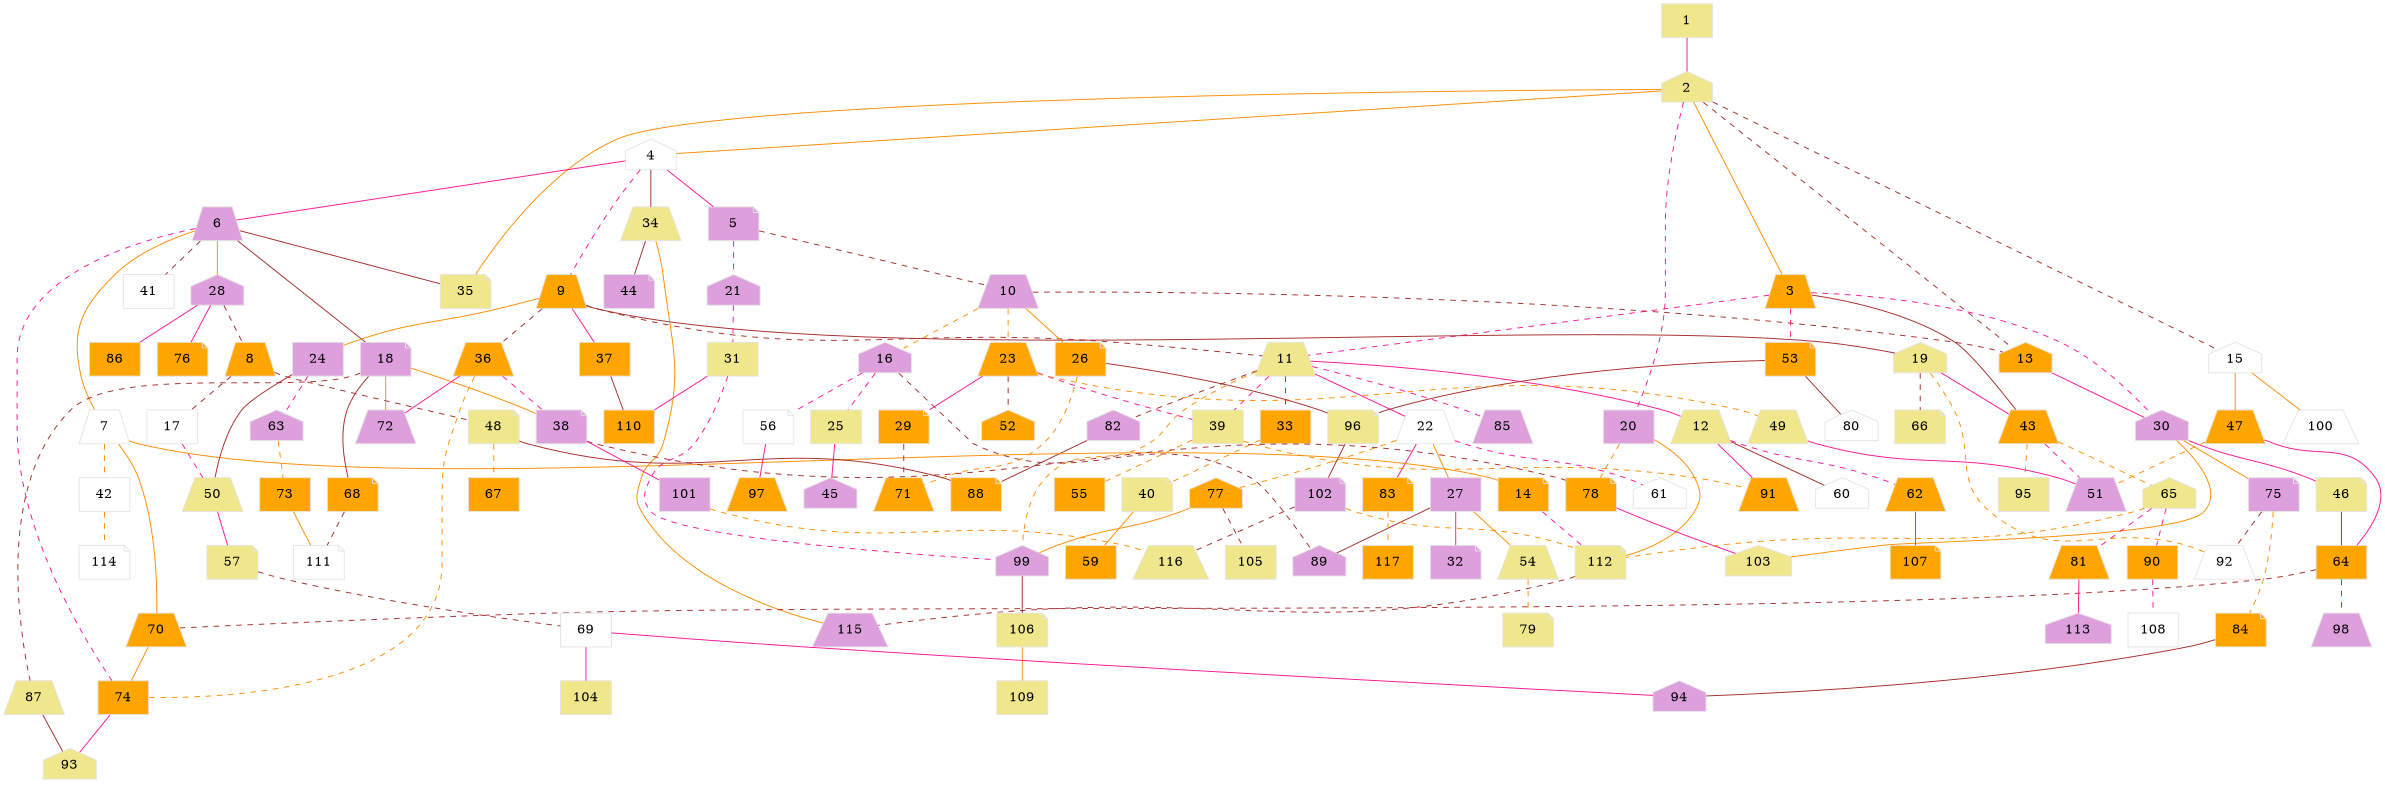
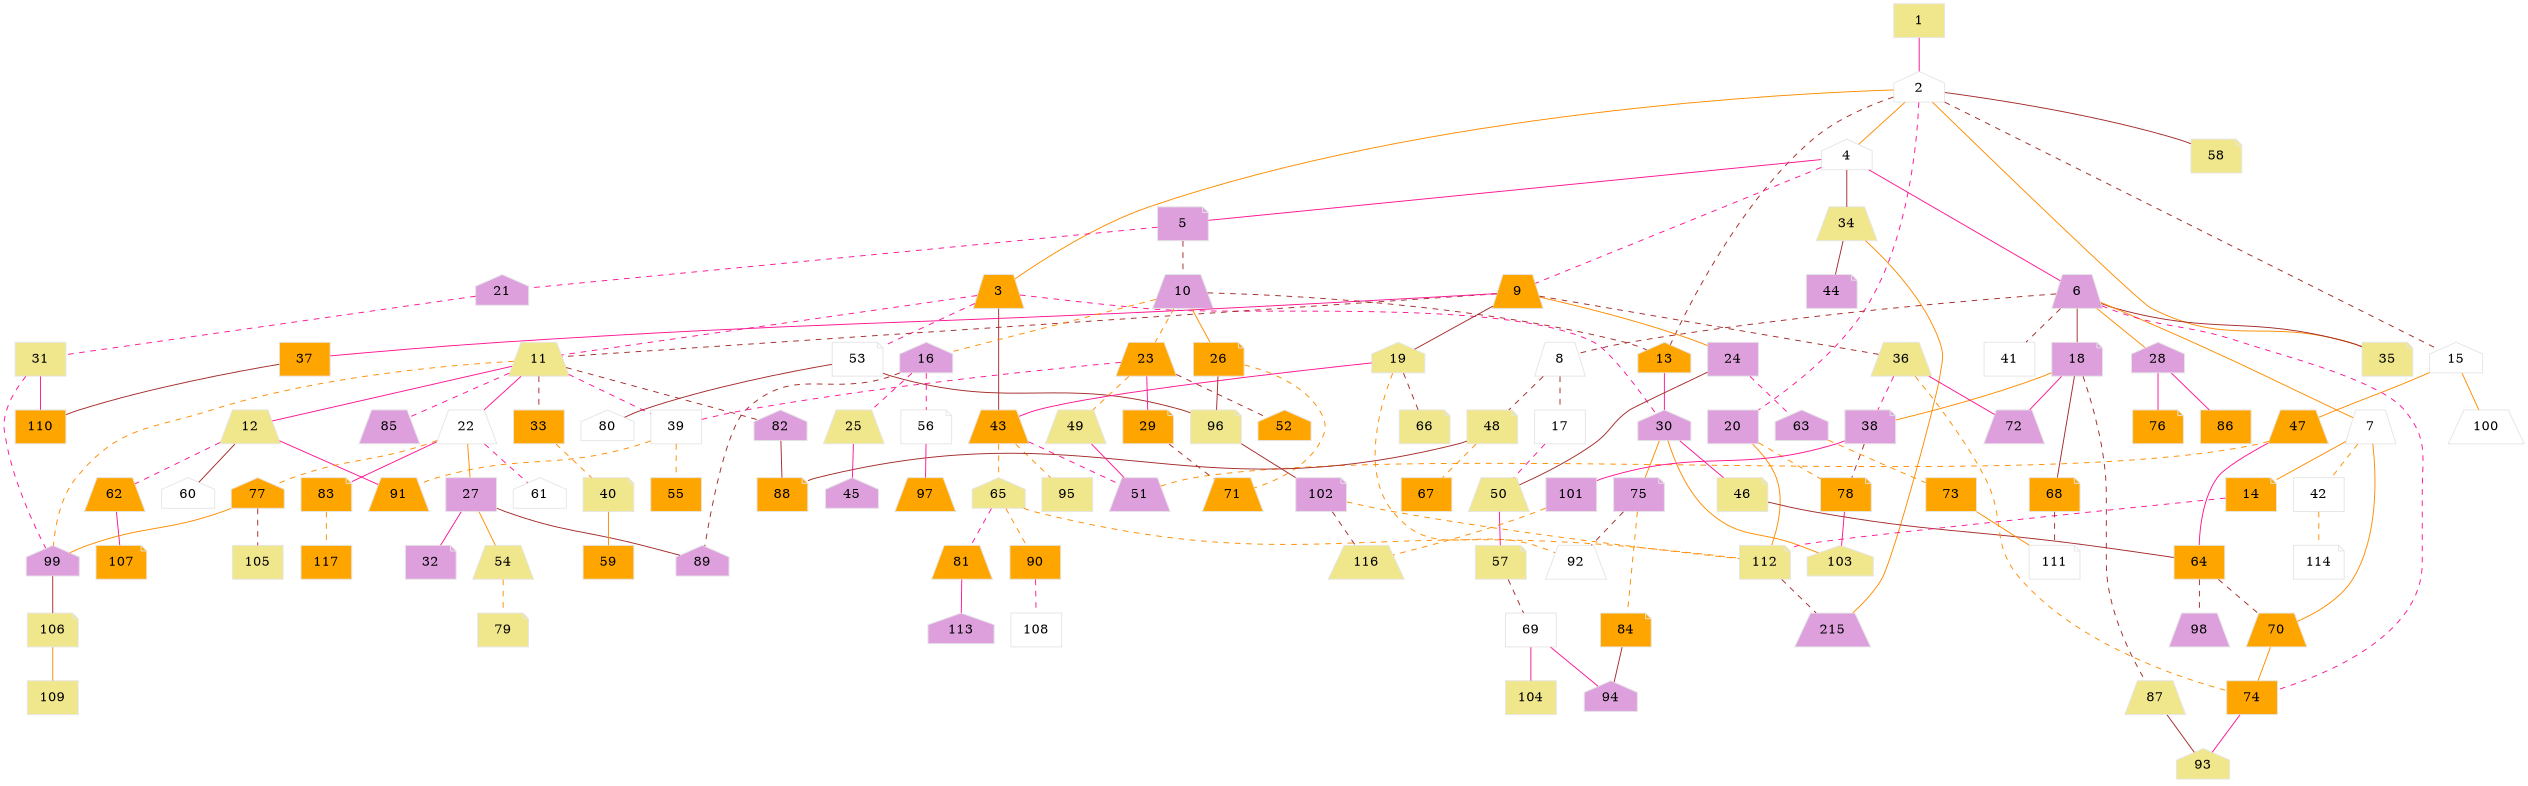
(1687, 88) -> (1919, 88)
none -> (2216, 156)
(233, 324) -> (1816, 316)
(250, 359) -> (1560, 359)
(483, 359) -> (1901, 359)
(1790, 359) -> (858, 359)
(386, 393) -> (2046, 393)
(836, 427) -> (854, 427)
(1218, 427) -> (676, 427)
(2160, 532) -> (1016, 527)
(850, 630) -> (1833, 630)
